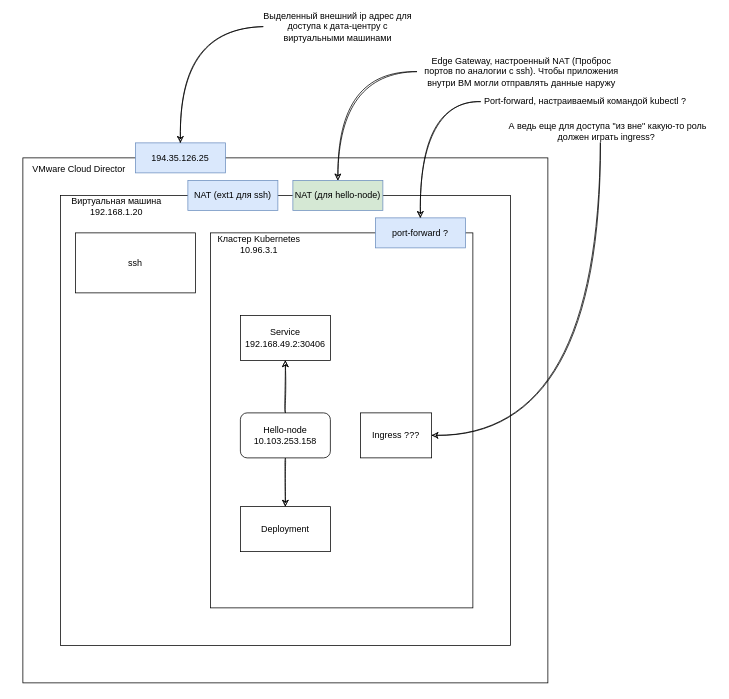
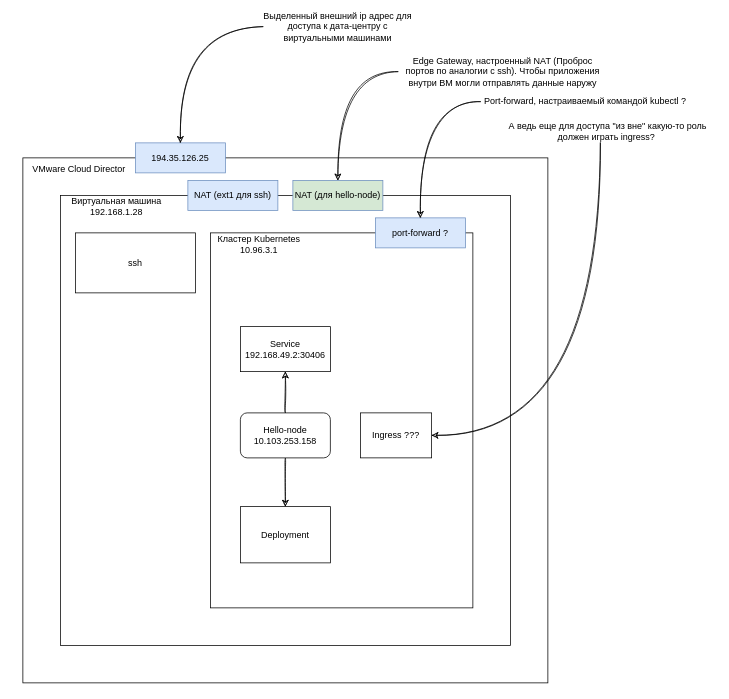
(522, 72) -> (503, 72)
(117, 207) -> (117, 207)
(285, 338) -> (285, 349)
(285, 529) -> (285, 535)
